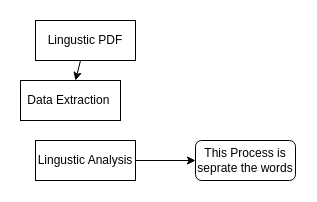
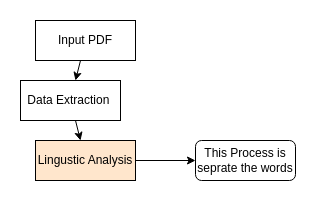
(86, 41) -> (86, 41)
none -> (77, 127)
(86, 161) -> (86, 161)
